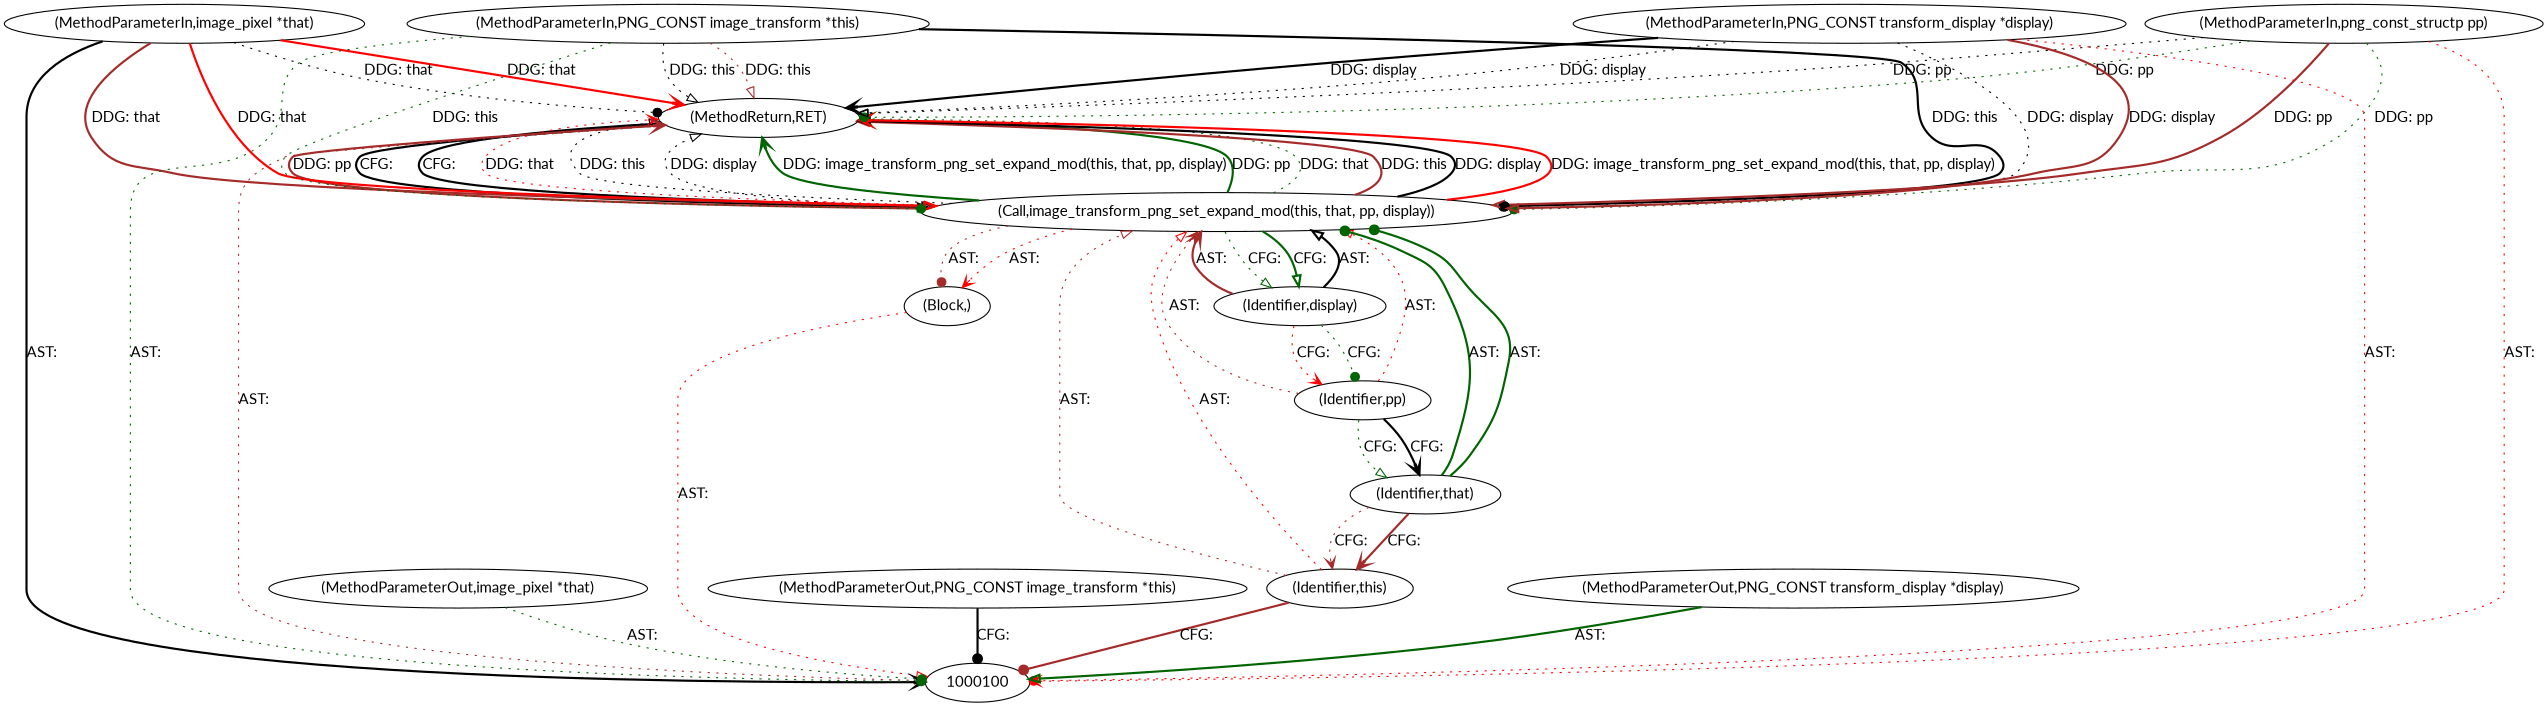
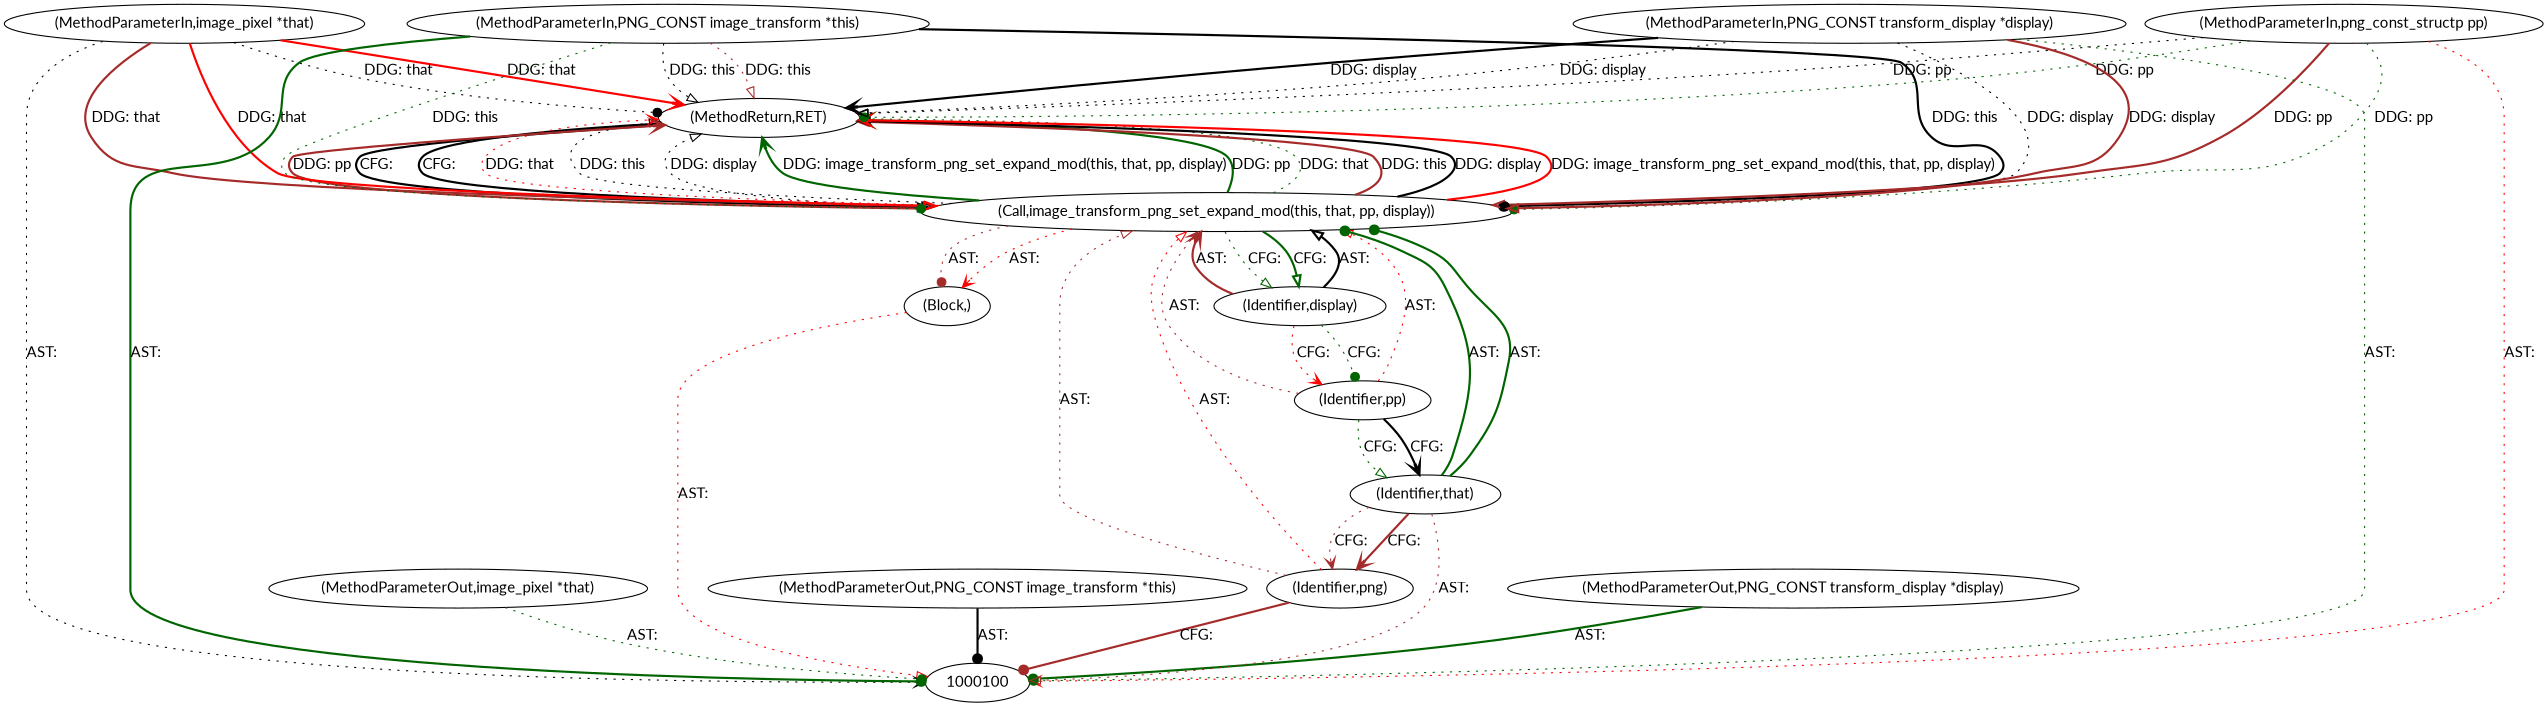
(239, 516) -> (1322, 651)
(130, 588) -> (130, 588)
(1340, 589) -> (1340, 589)
(995, 636) -> (995, 636)
(2121, 638) -> (2121, 638)
(170, 647) -> (170, 647)
(1372, 654) -> (1372, 654)
